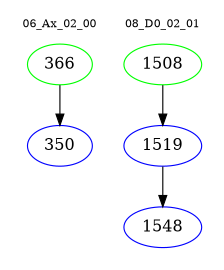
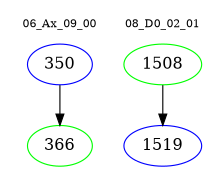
(60, 24) -> (60, 24)
(60, 100) -> (60, 100)
(163, 227) -> none
